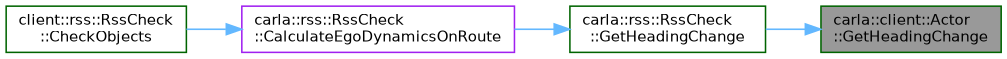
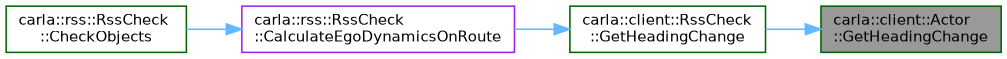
(96, 29) -> (96, 29)
(668, 29) -> (668, 29)
